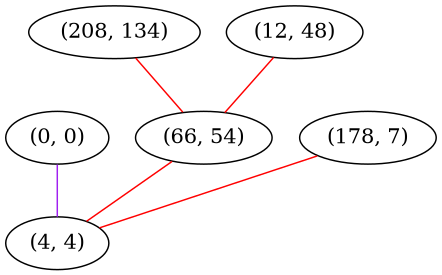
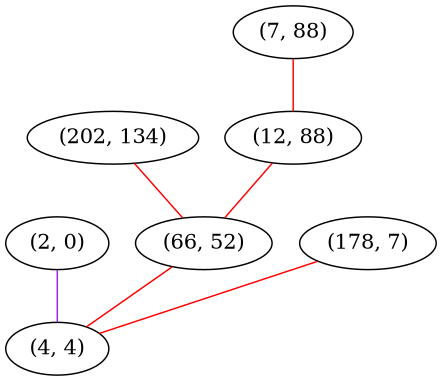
(114, 32) -> (113, 138)
none -> (293, 32)
(295, 32) -> (293, 138)
(57, 138) -> (57, 243)
(204, 138) -> (204, 243)
